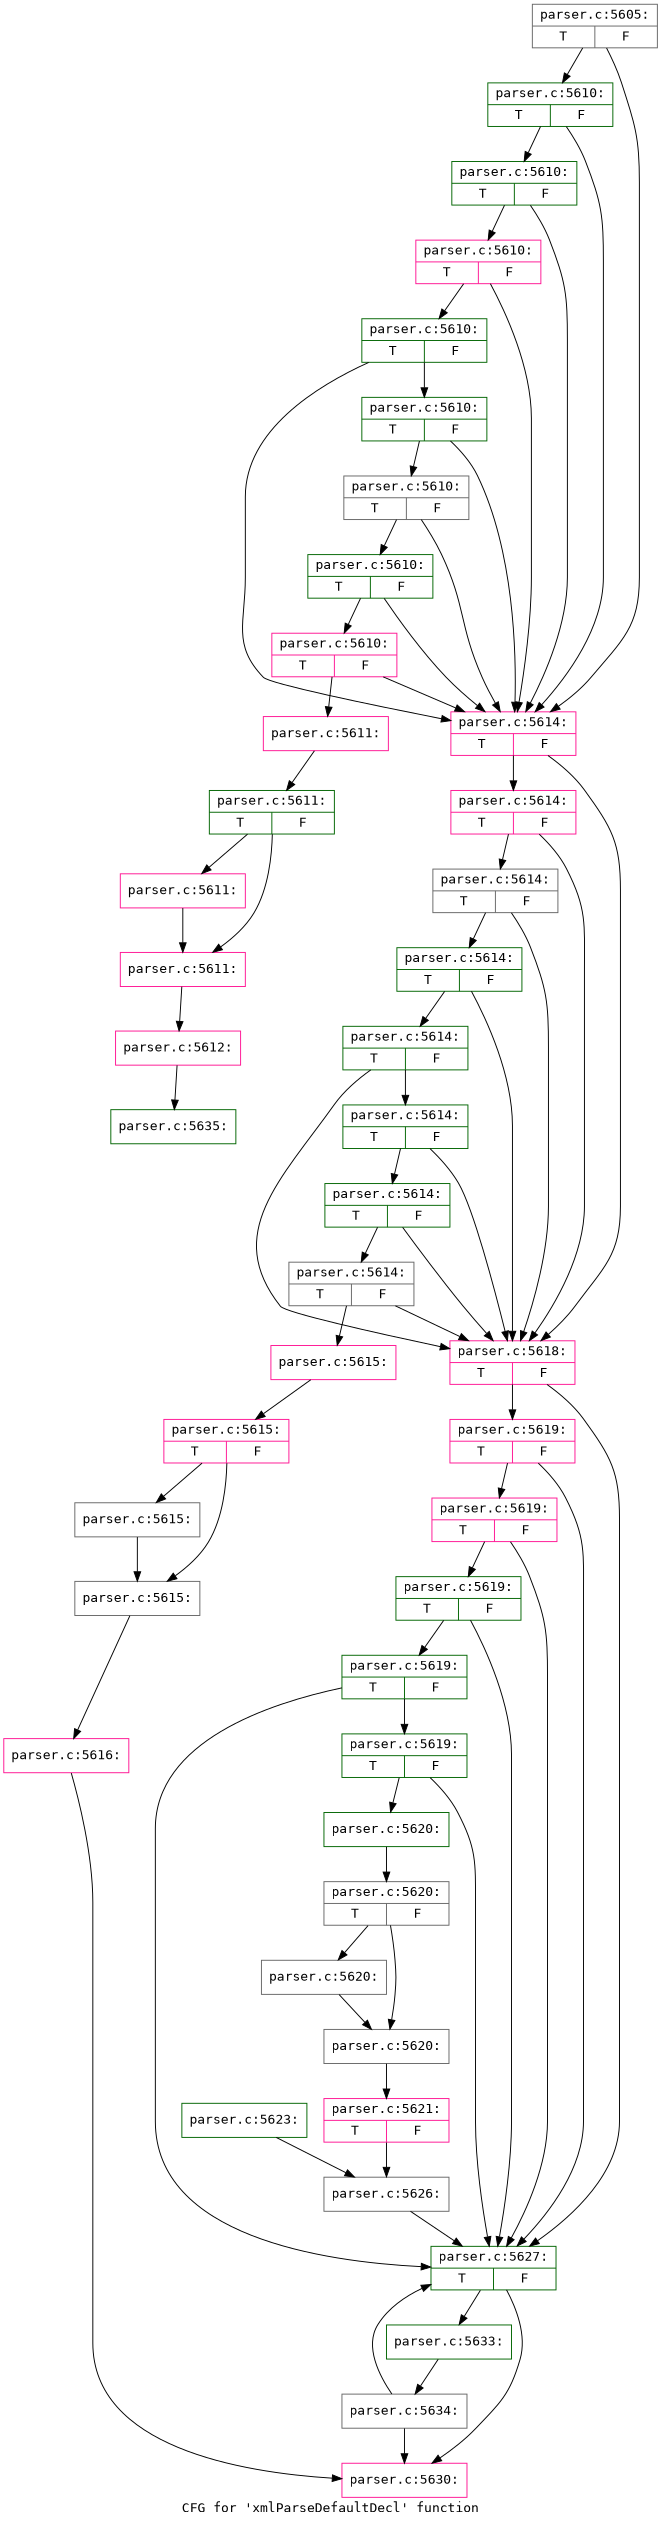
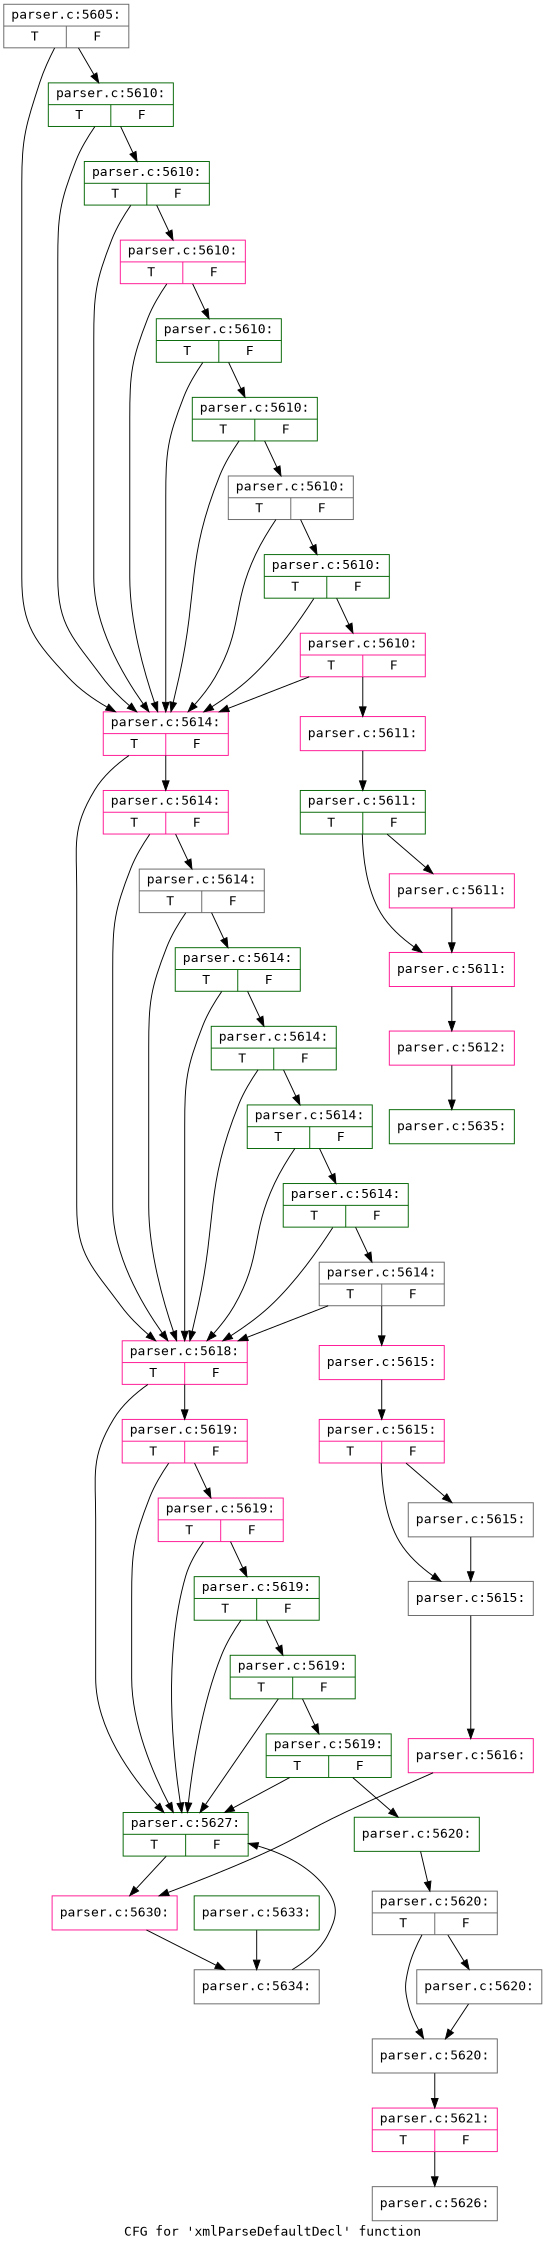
(244, 2120) -> none
(432, 2226) -> none
(472, 2303) -> none
(404, 2441) -> (181, 1948)
